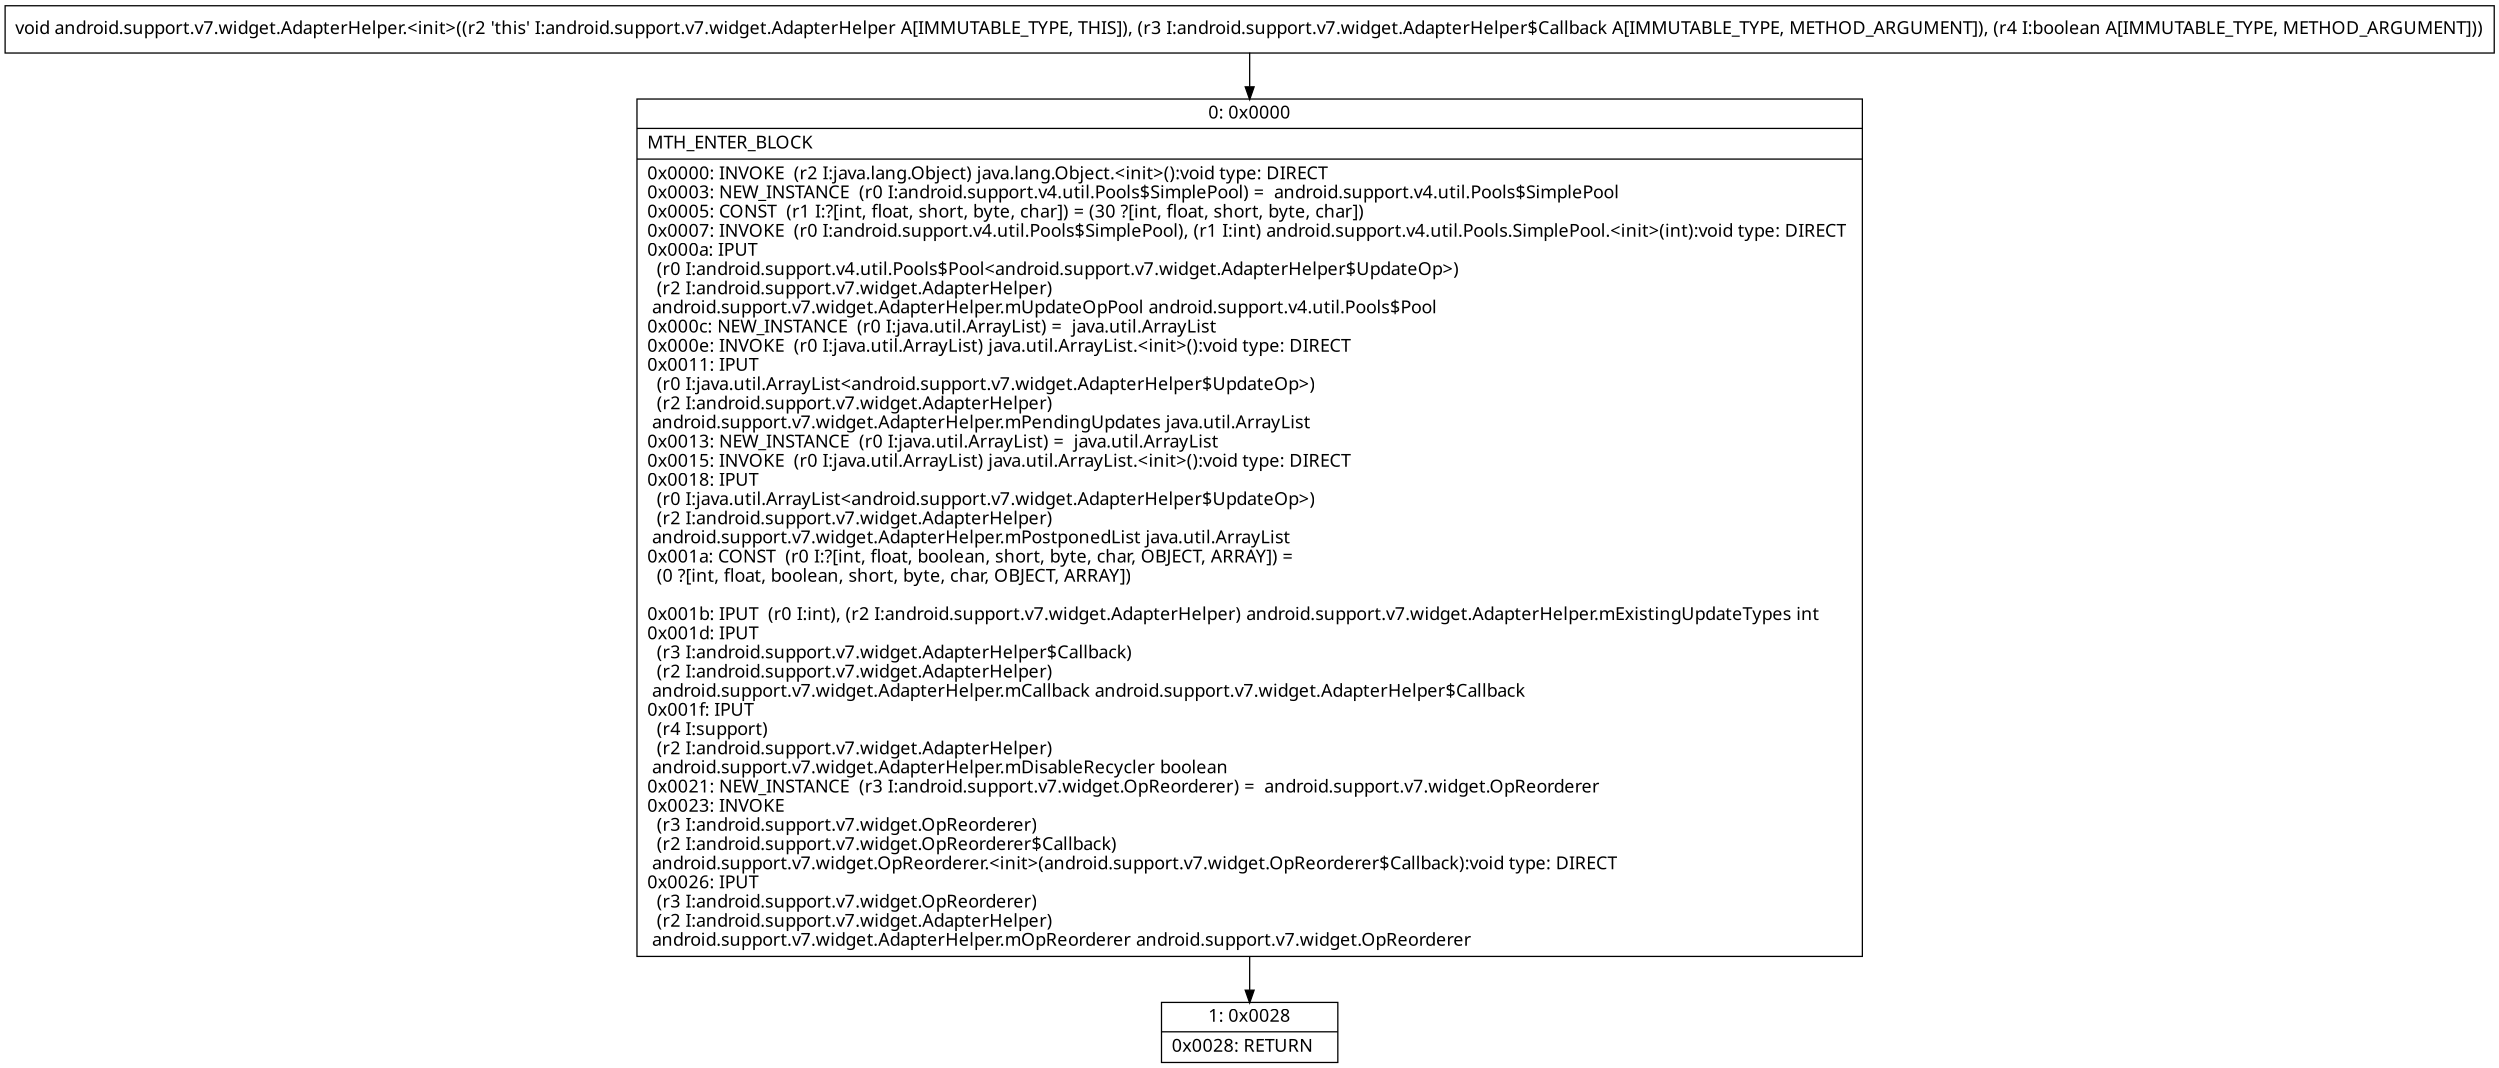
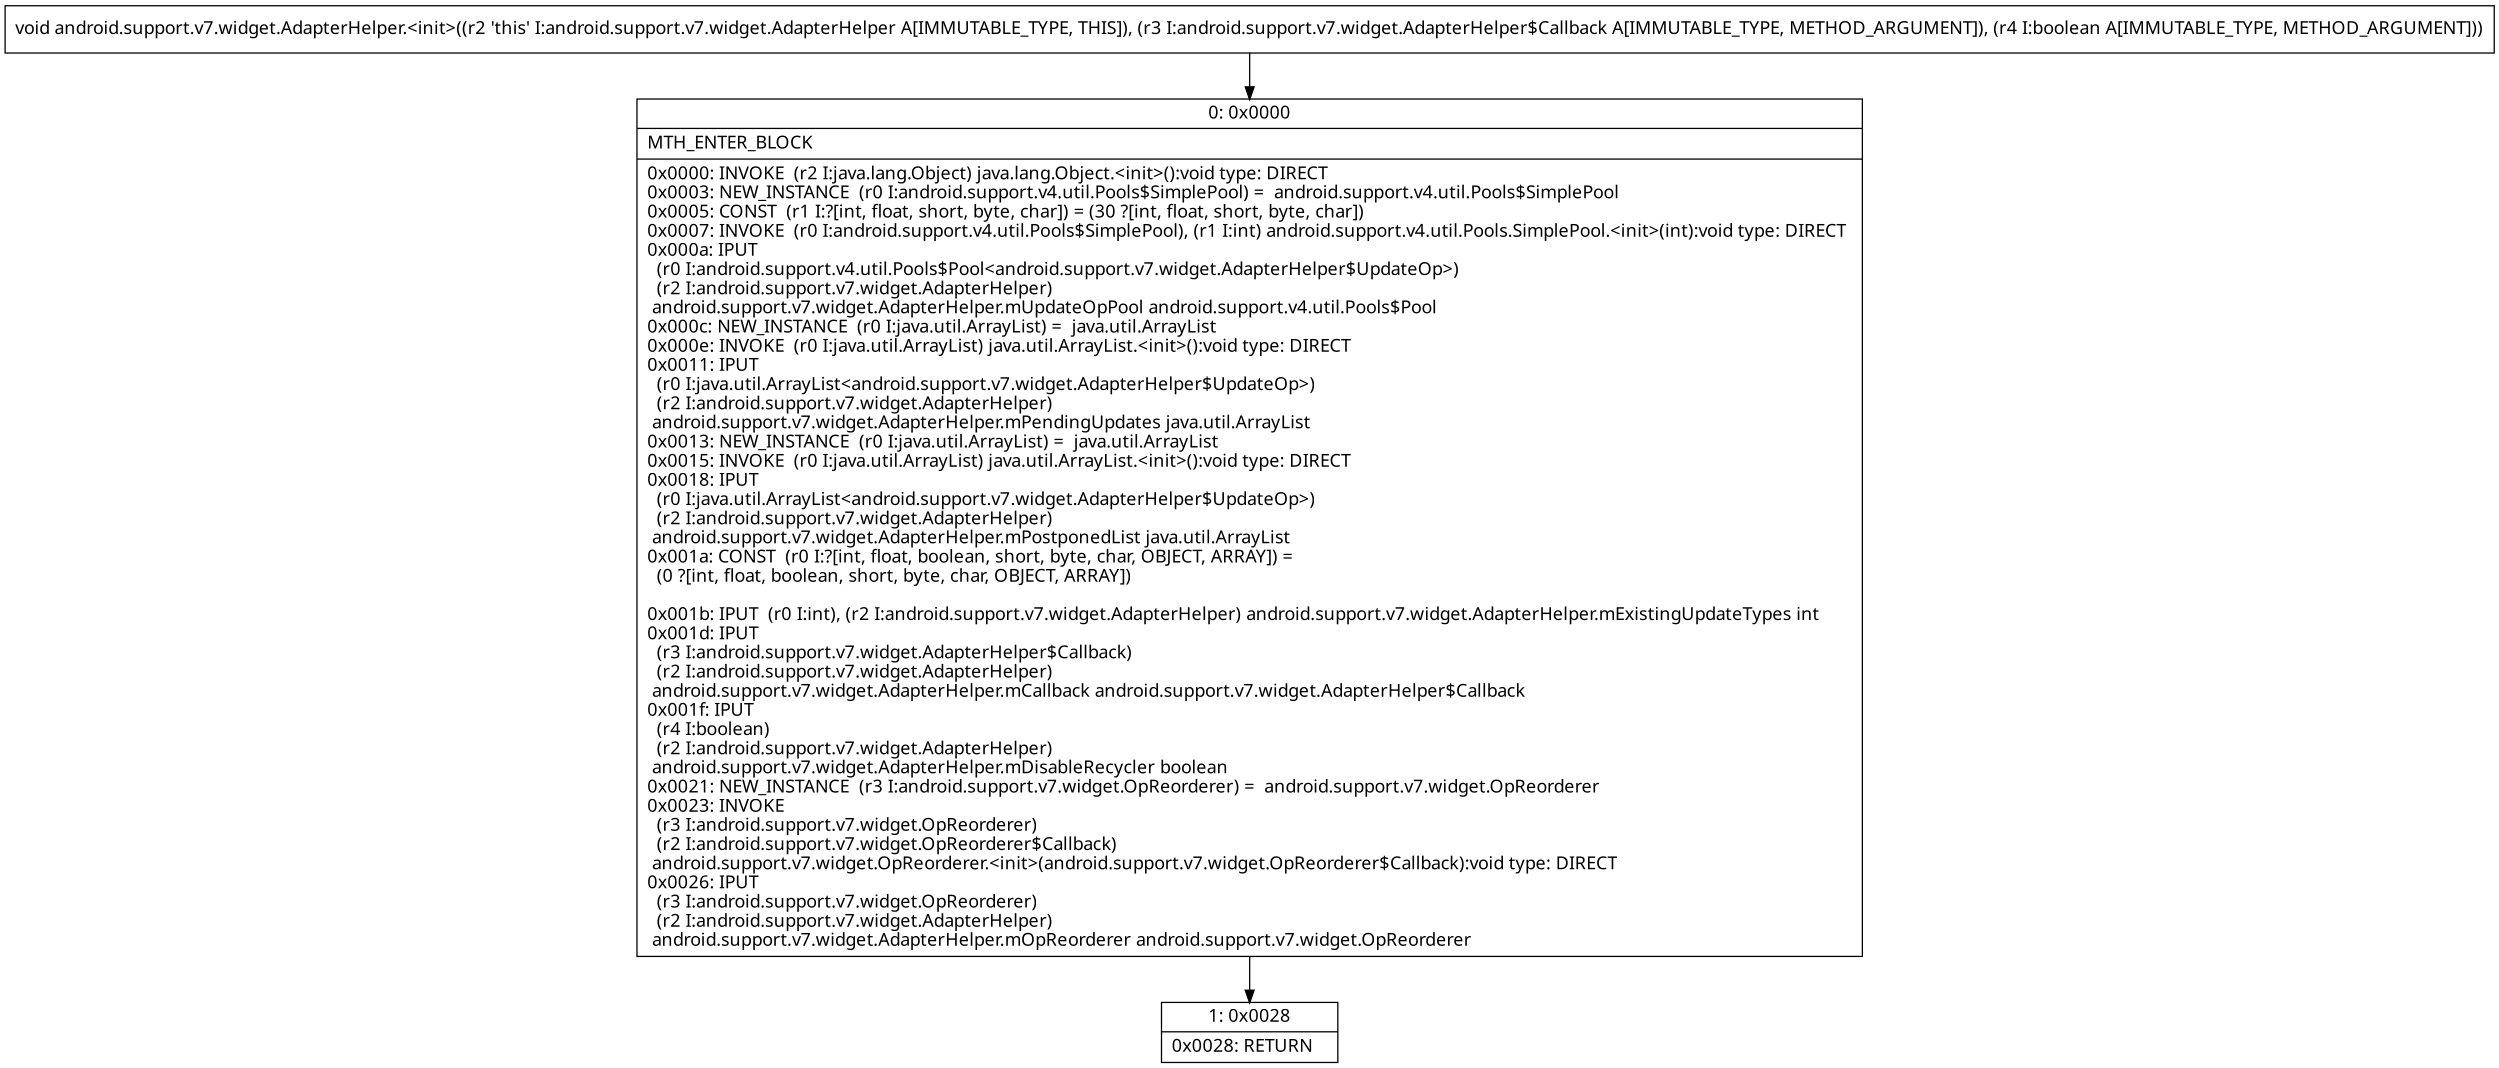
(708, 730) -> (709, 730)
